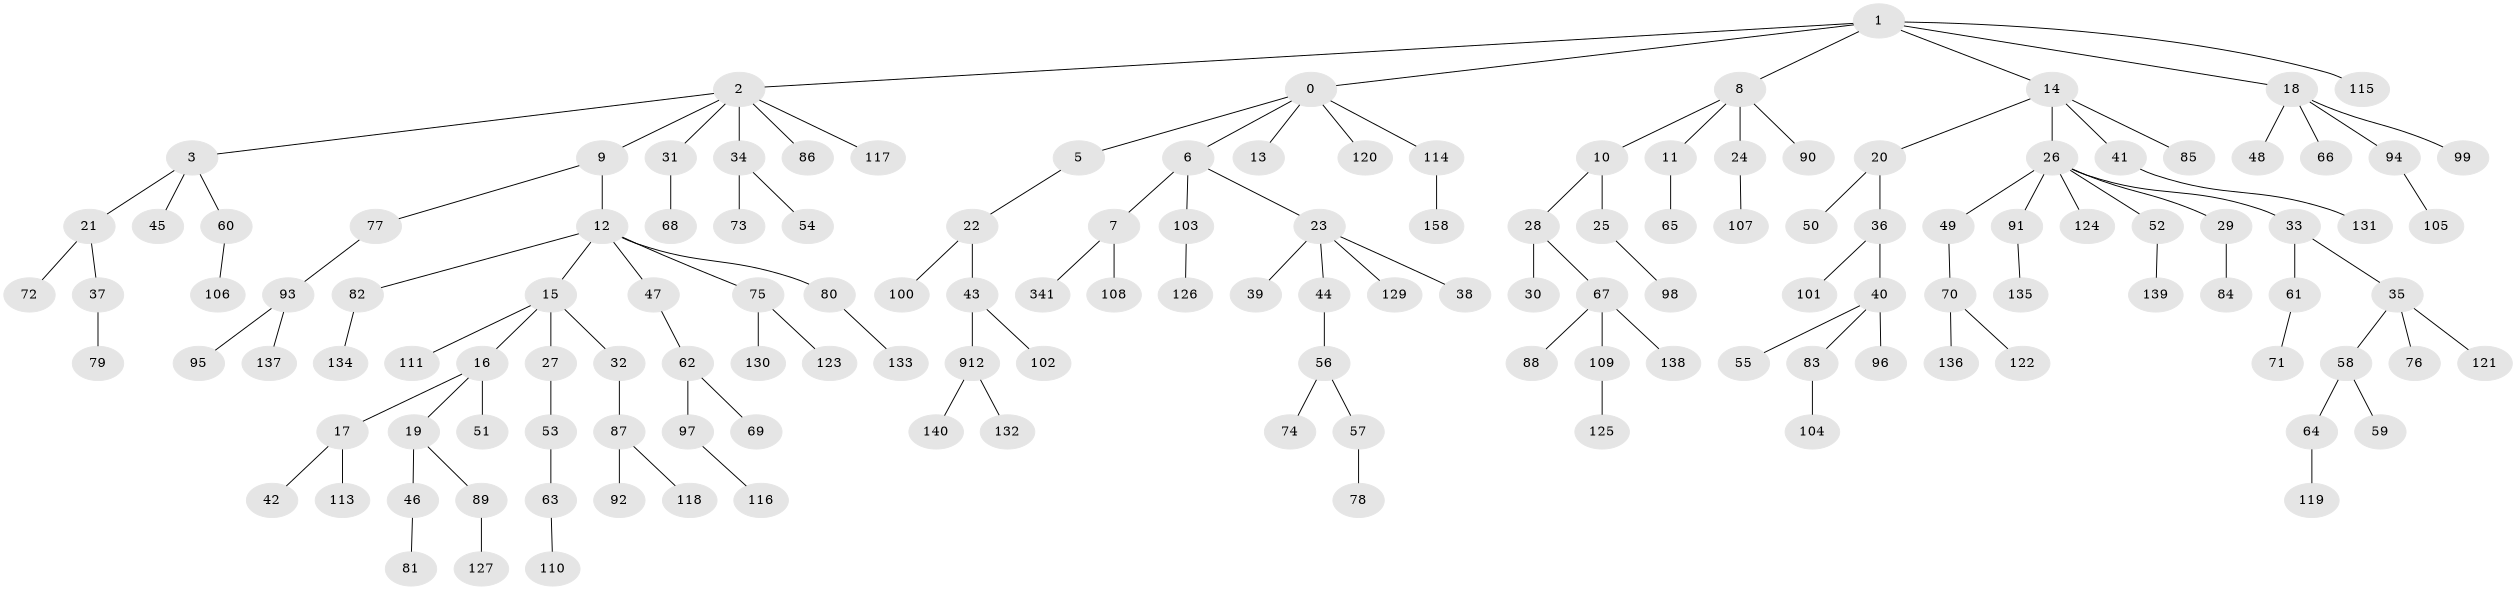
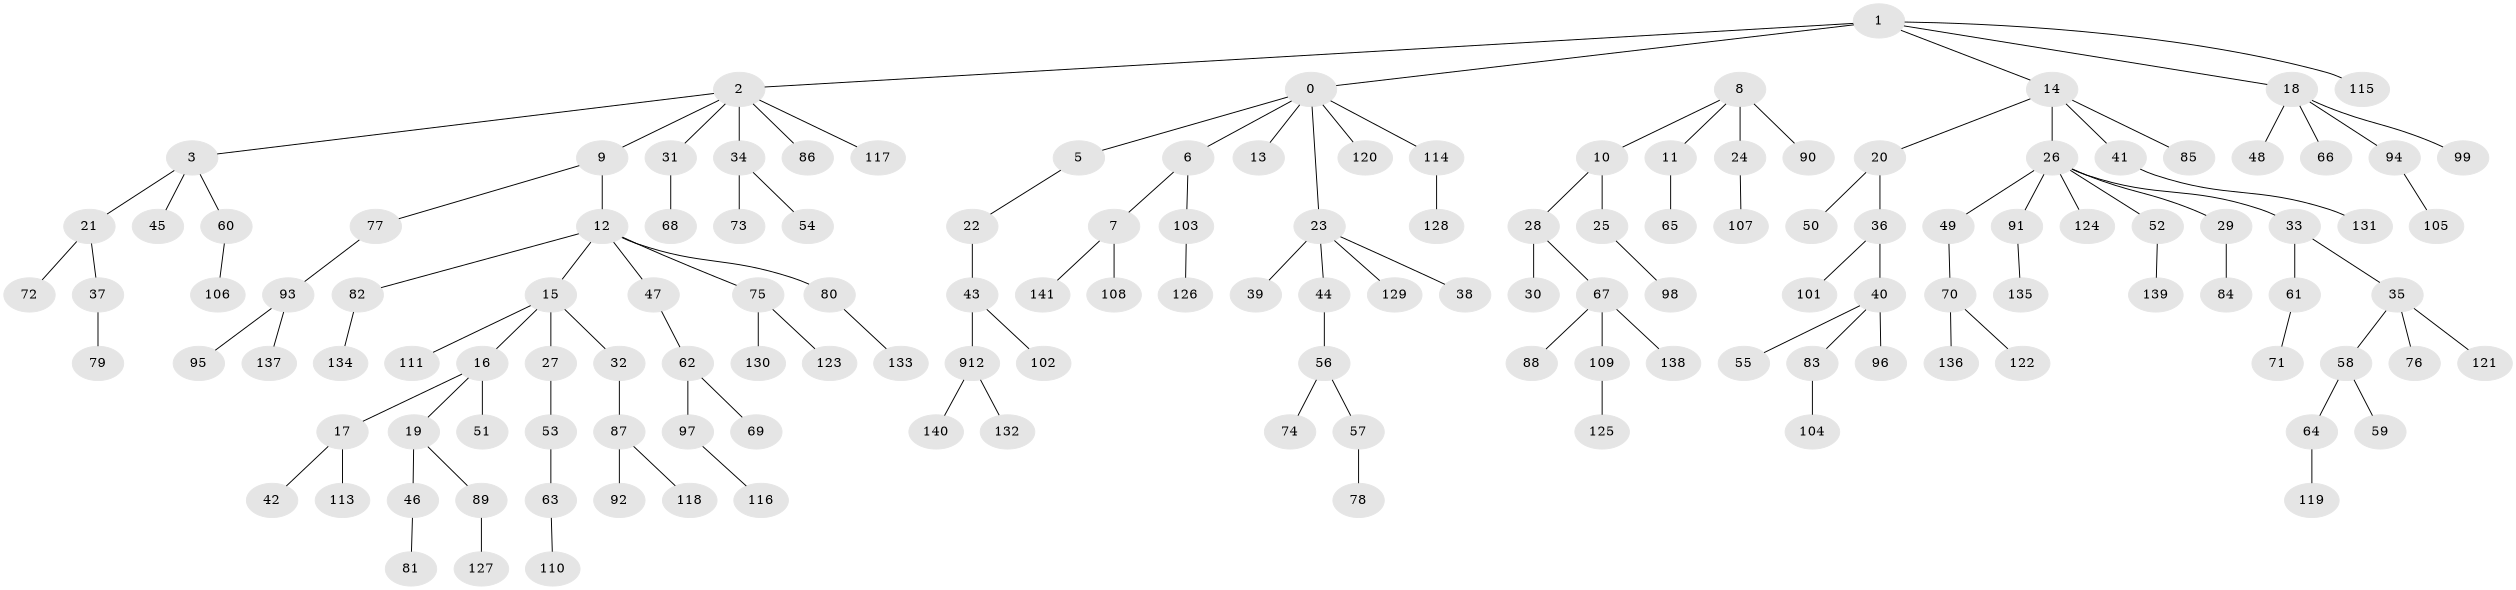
(1810, 55) -> none
(1254, 192) -> (1315, 158)
(1437, 226) -> (1437, 226)
(902, 295) -> none
(1043, 295) -> (1043, 295)
